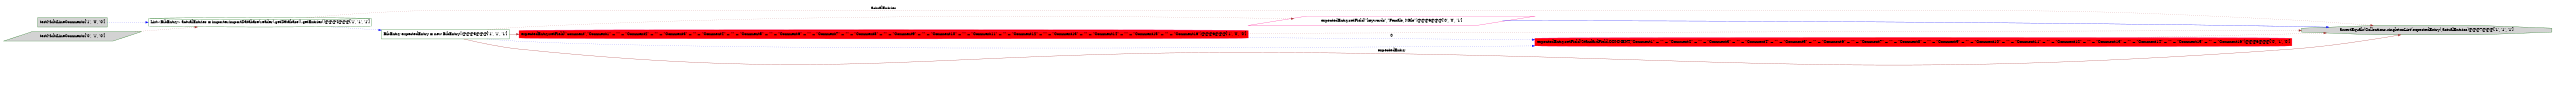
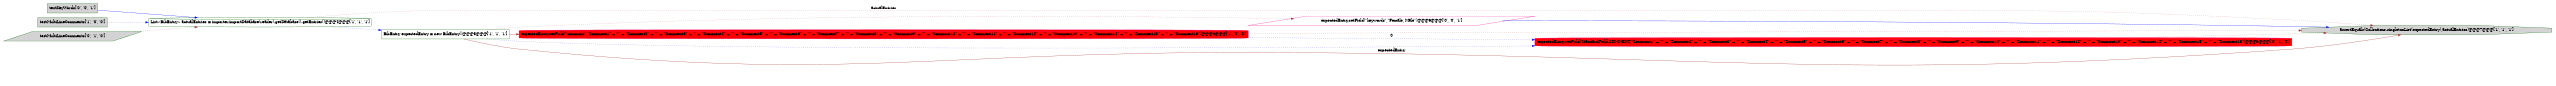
none -> (72, 8)
